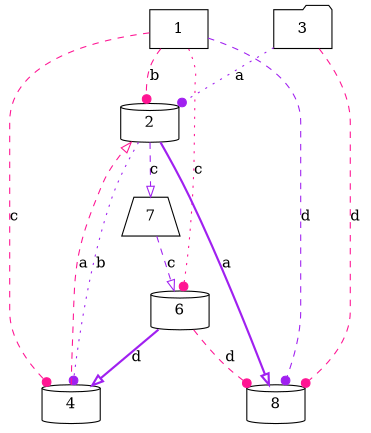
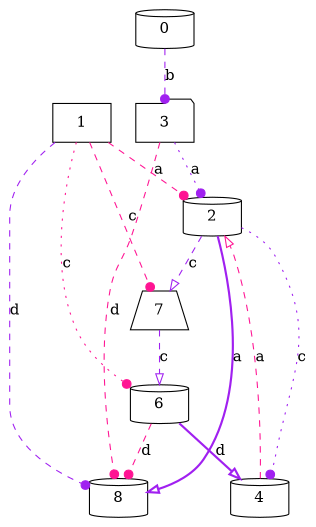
none -> (165, 29)
(155, 76) -> (159, 170)
(10, 165) -> (119, 213)
(101, 264) -> (302, 357)
